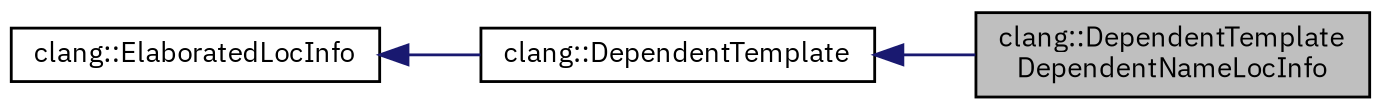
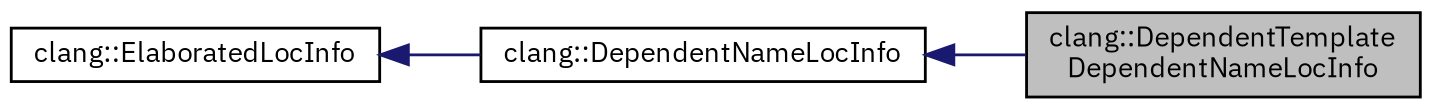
(678, 55) -> (703, 55)
